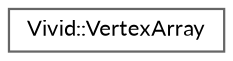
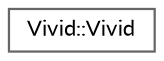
(117, 30) -> (82, 30)
